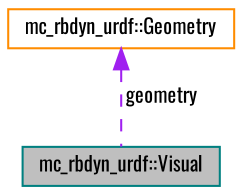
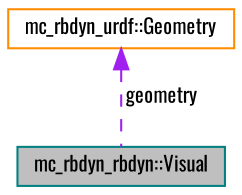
(121, 166) -> (121, 166)
